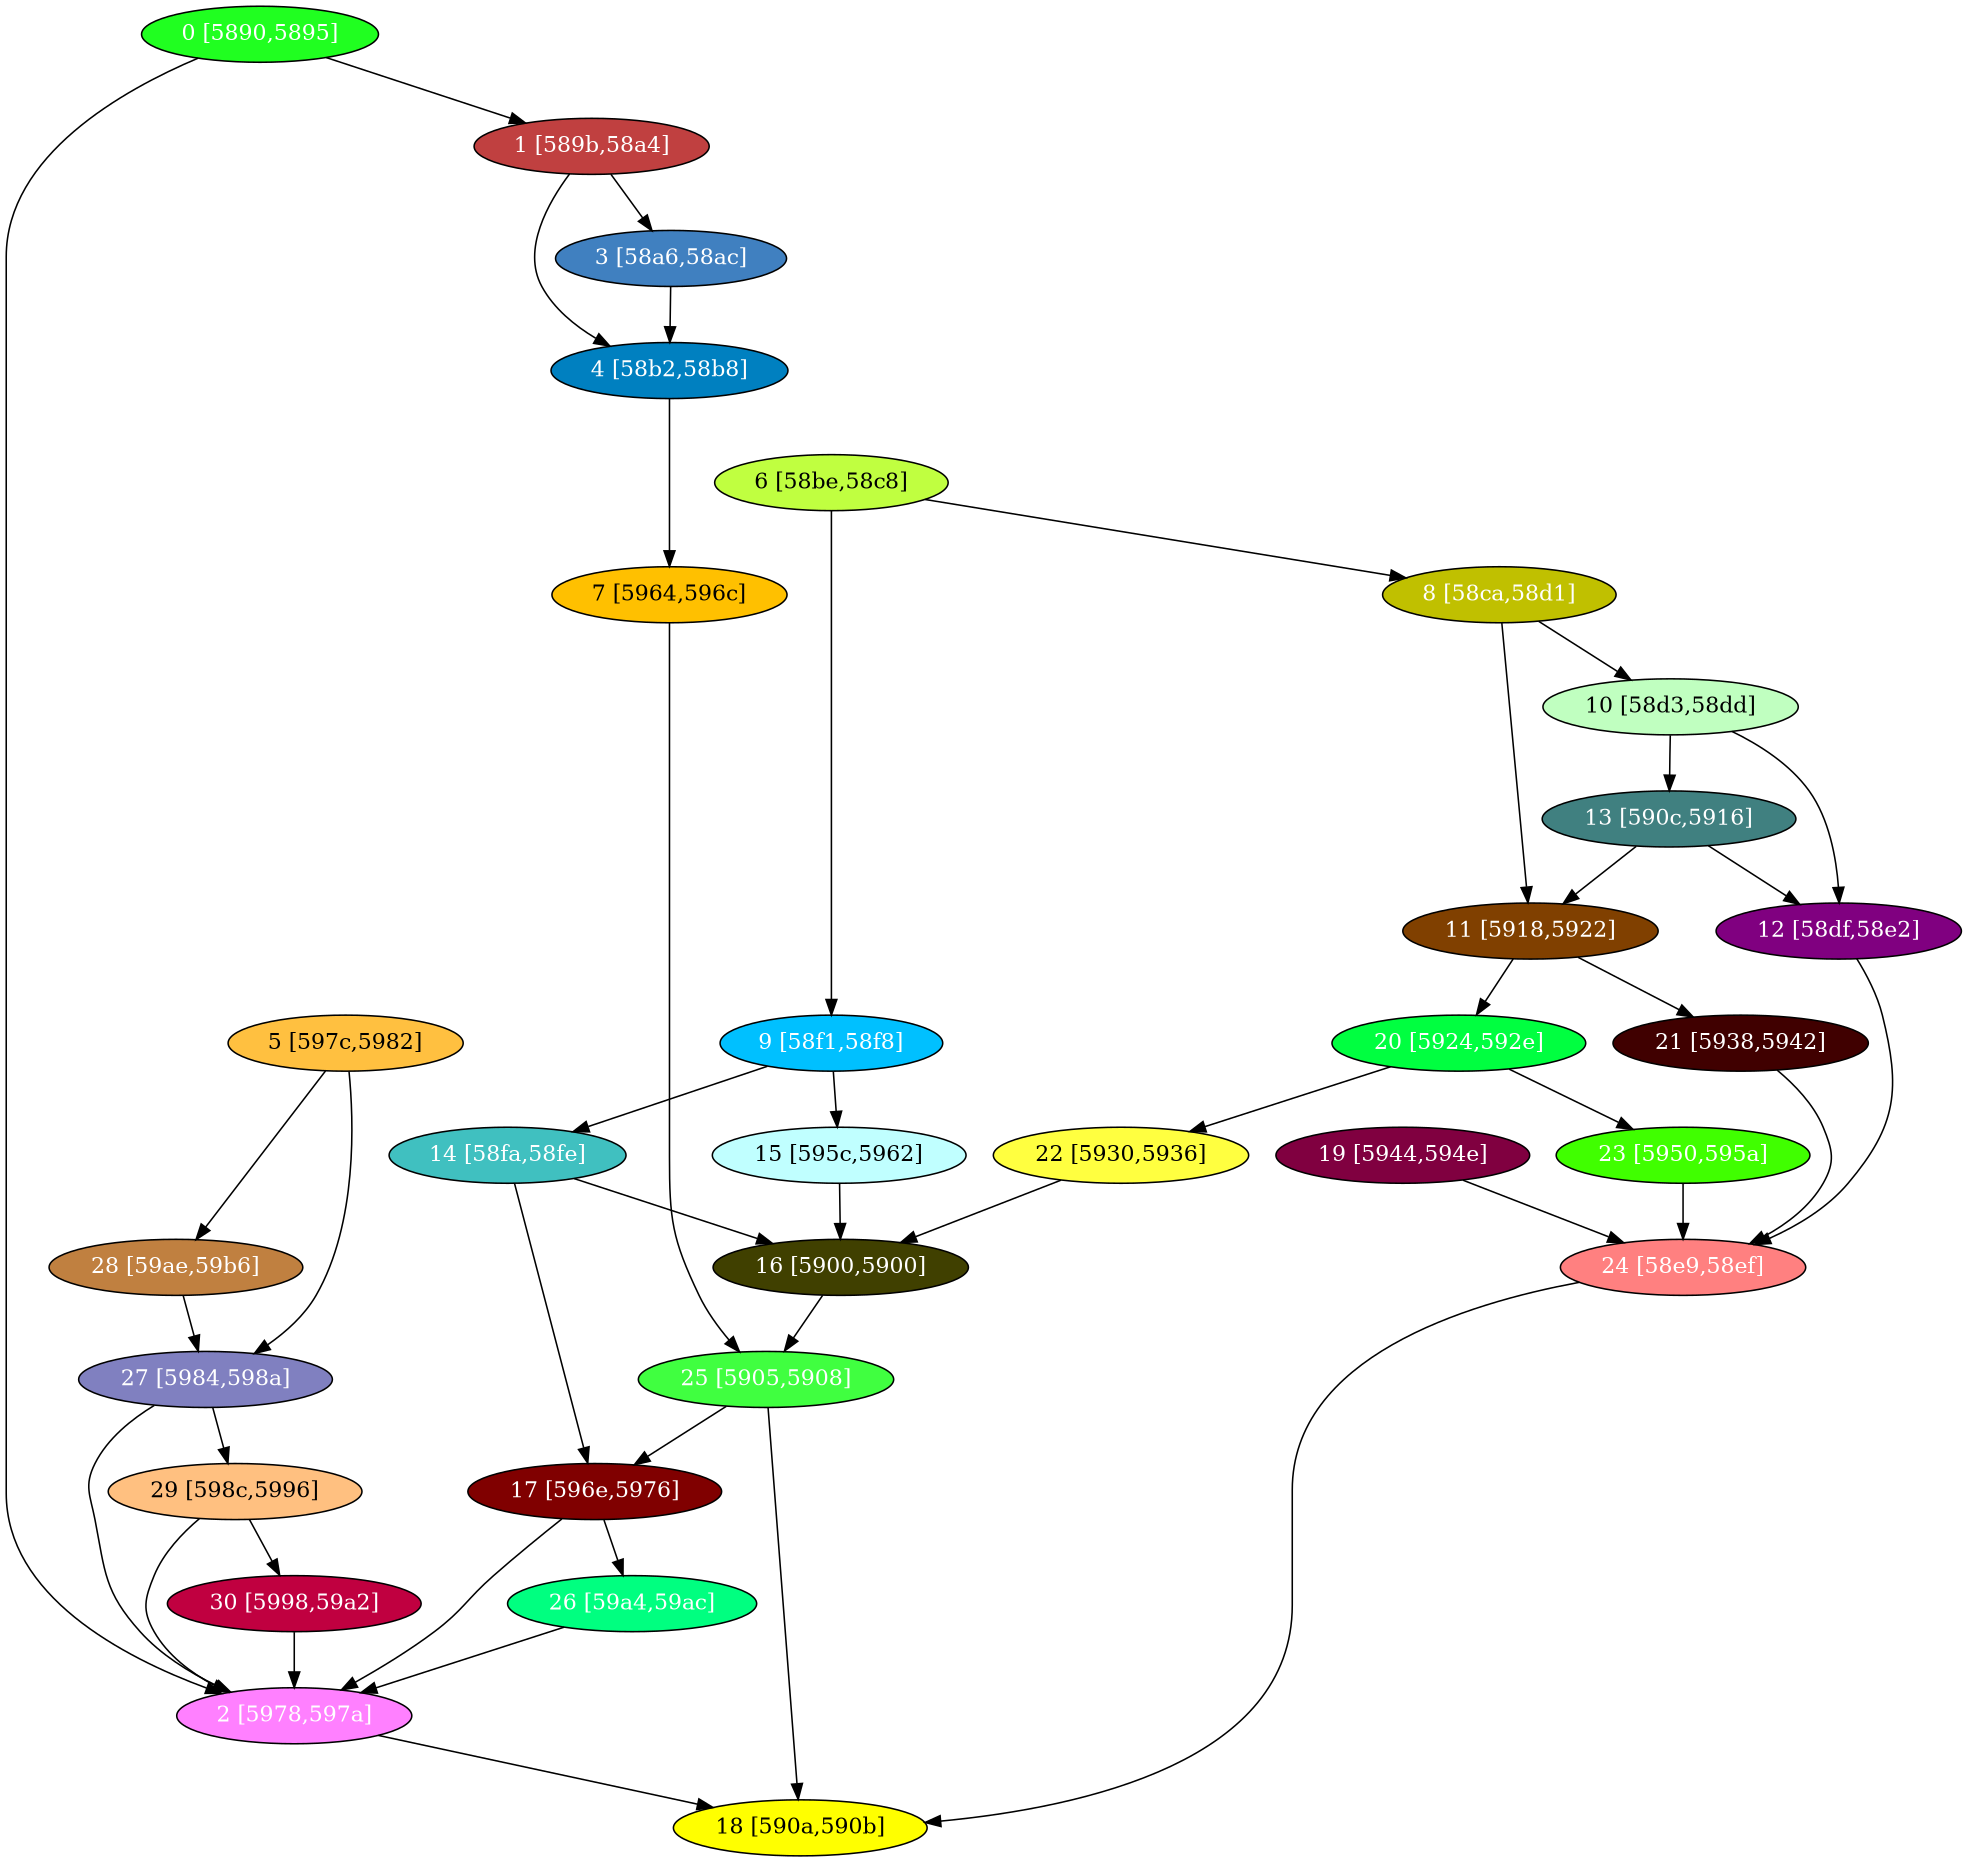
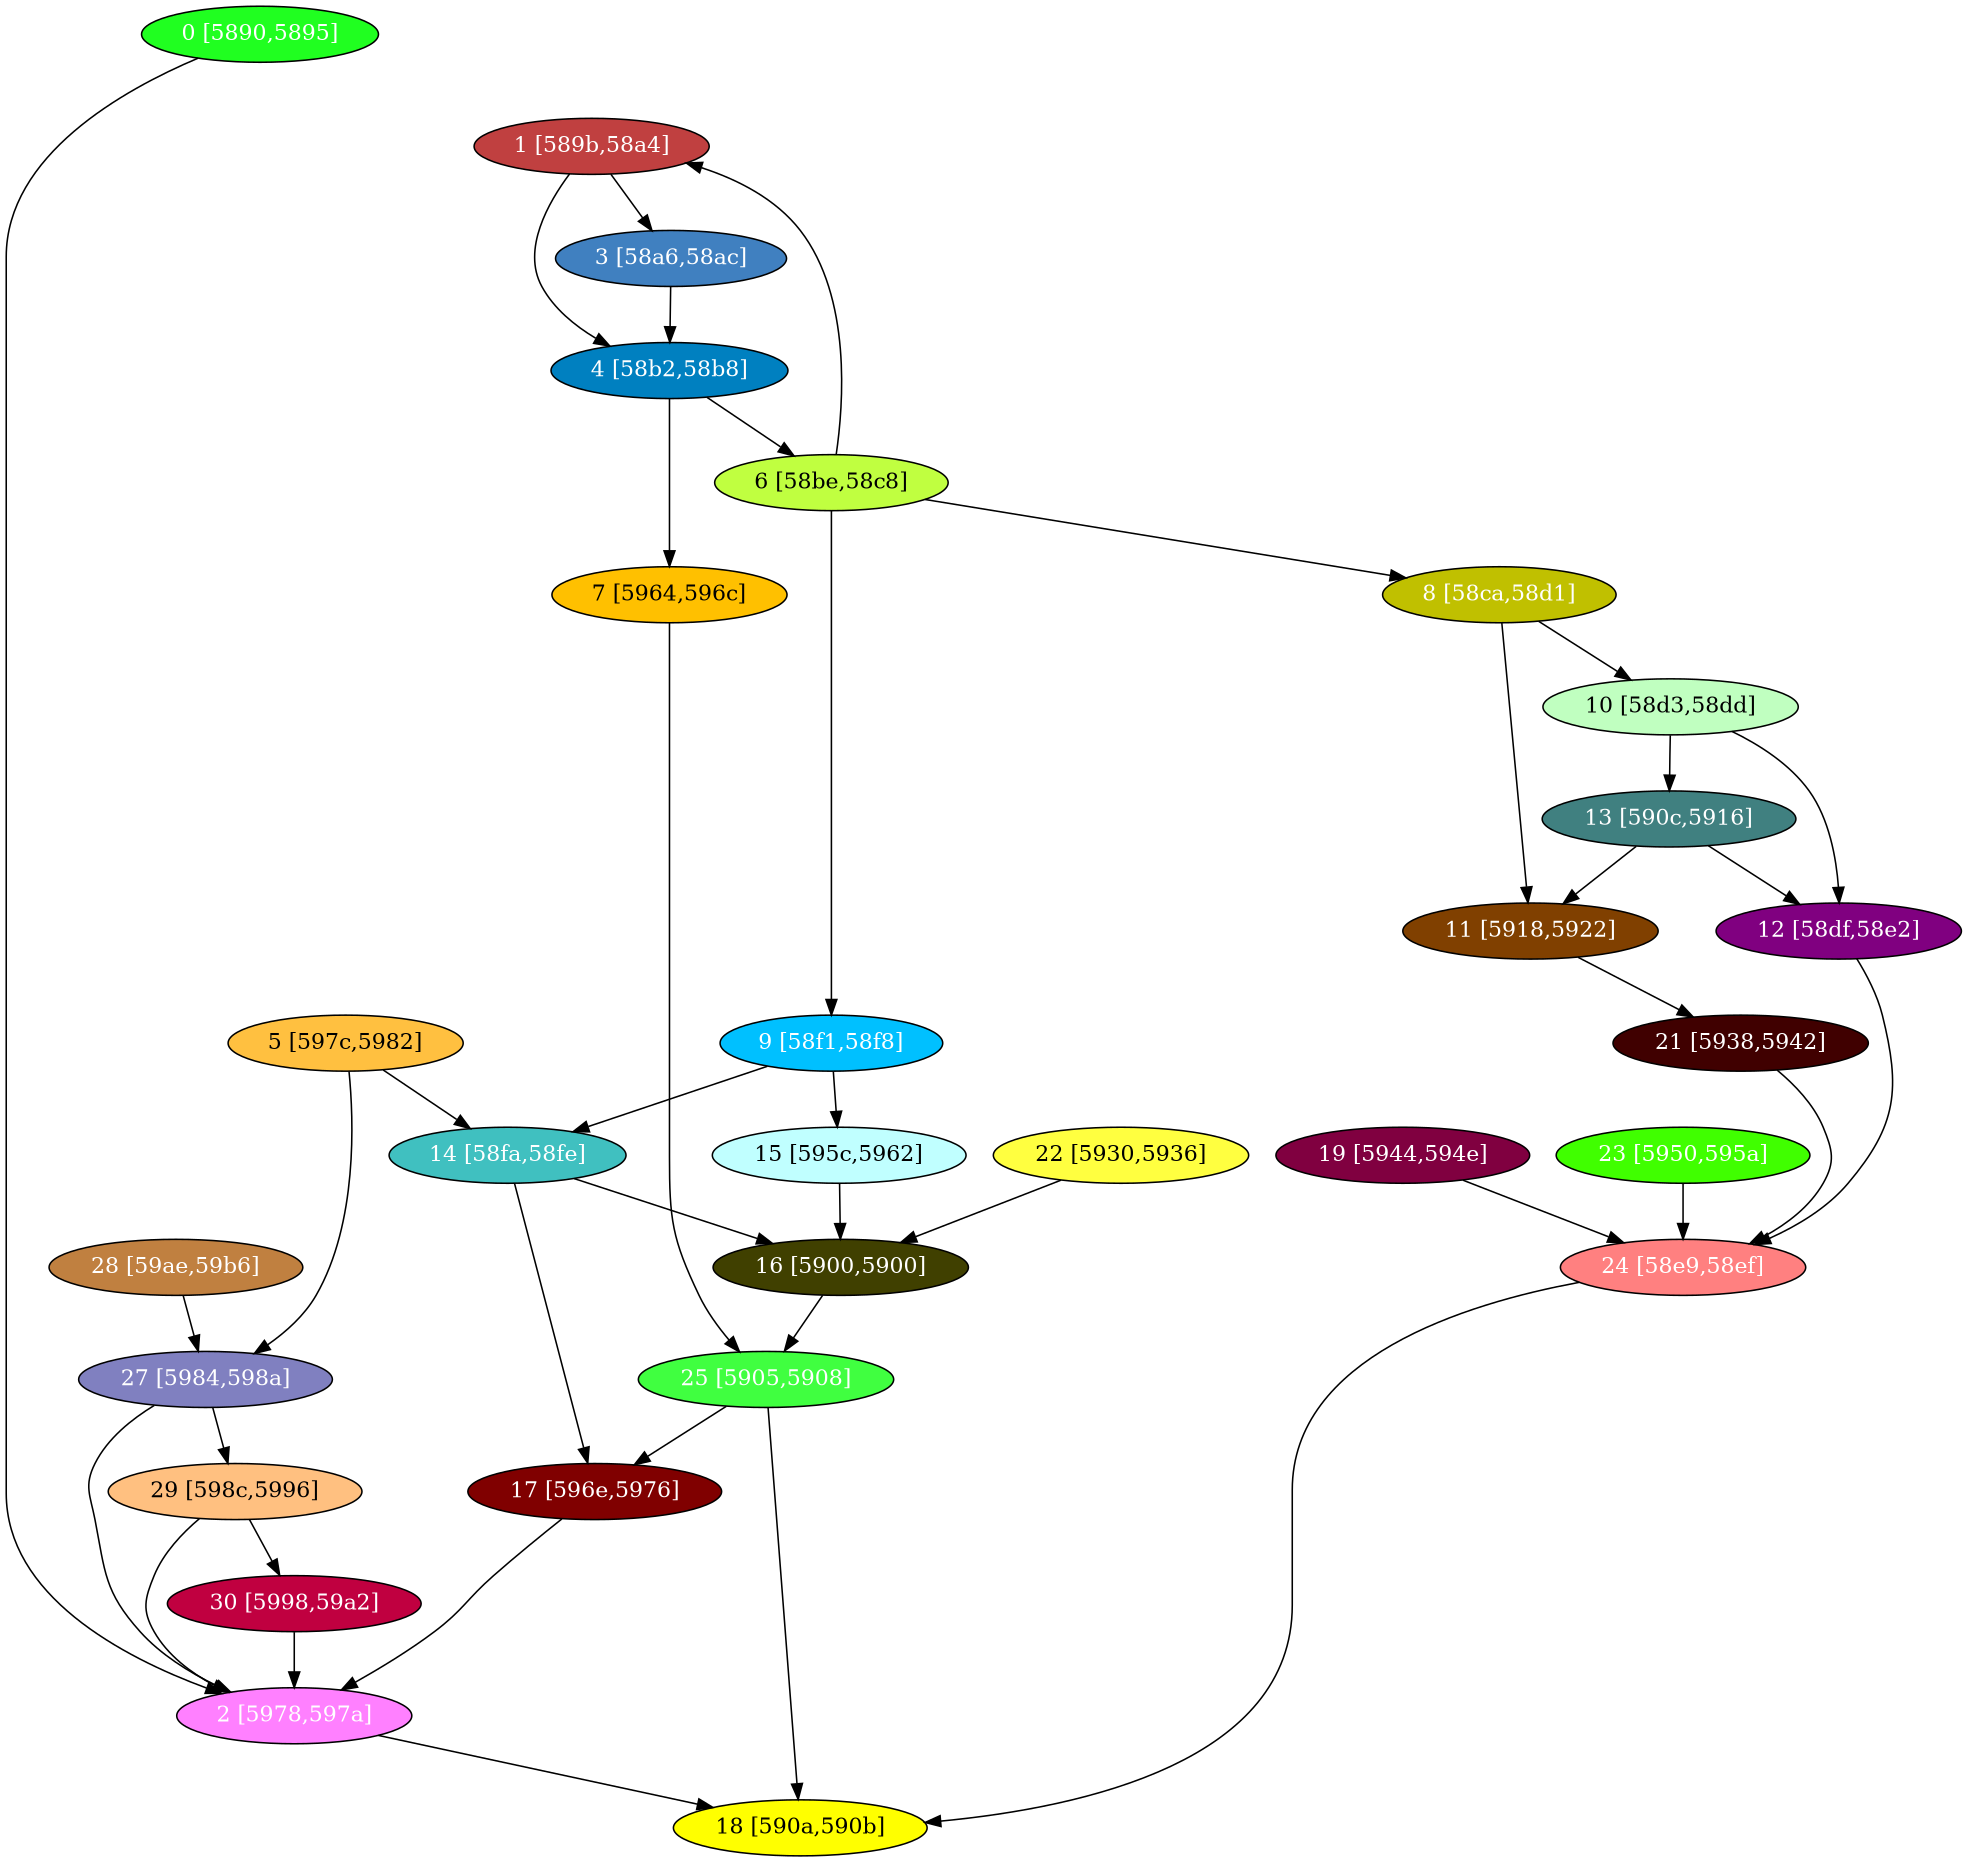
(418, 88) -> (826, 281)
none -> (744, 422)
(1459, 1043) -> none
(266, 1149) -> (420, 1095)
(632, 1604) -> none
